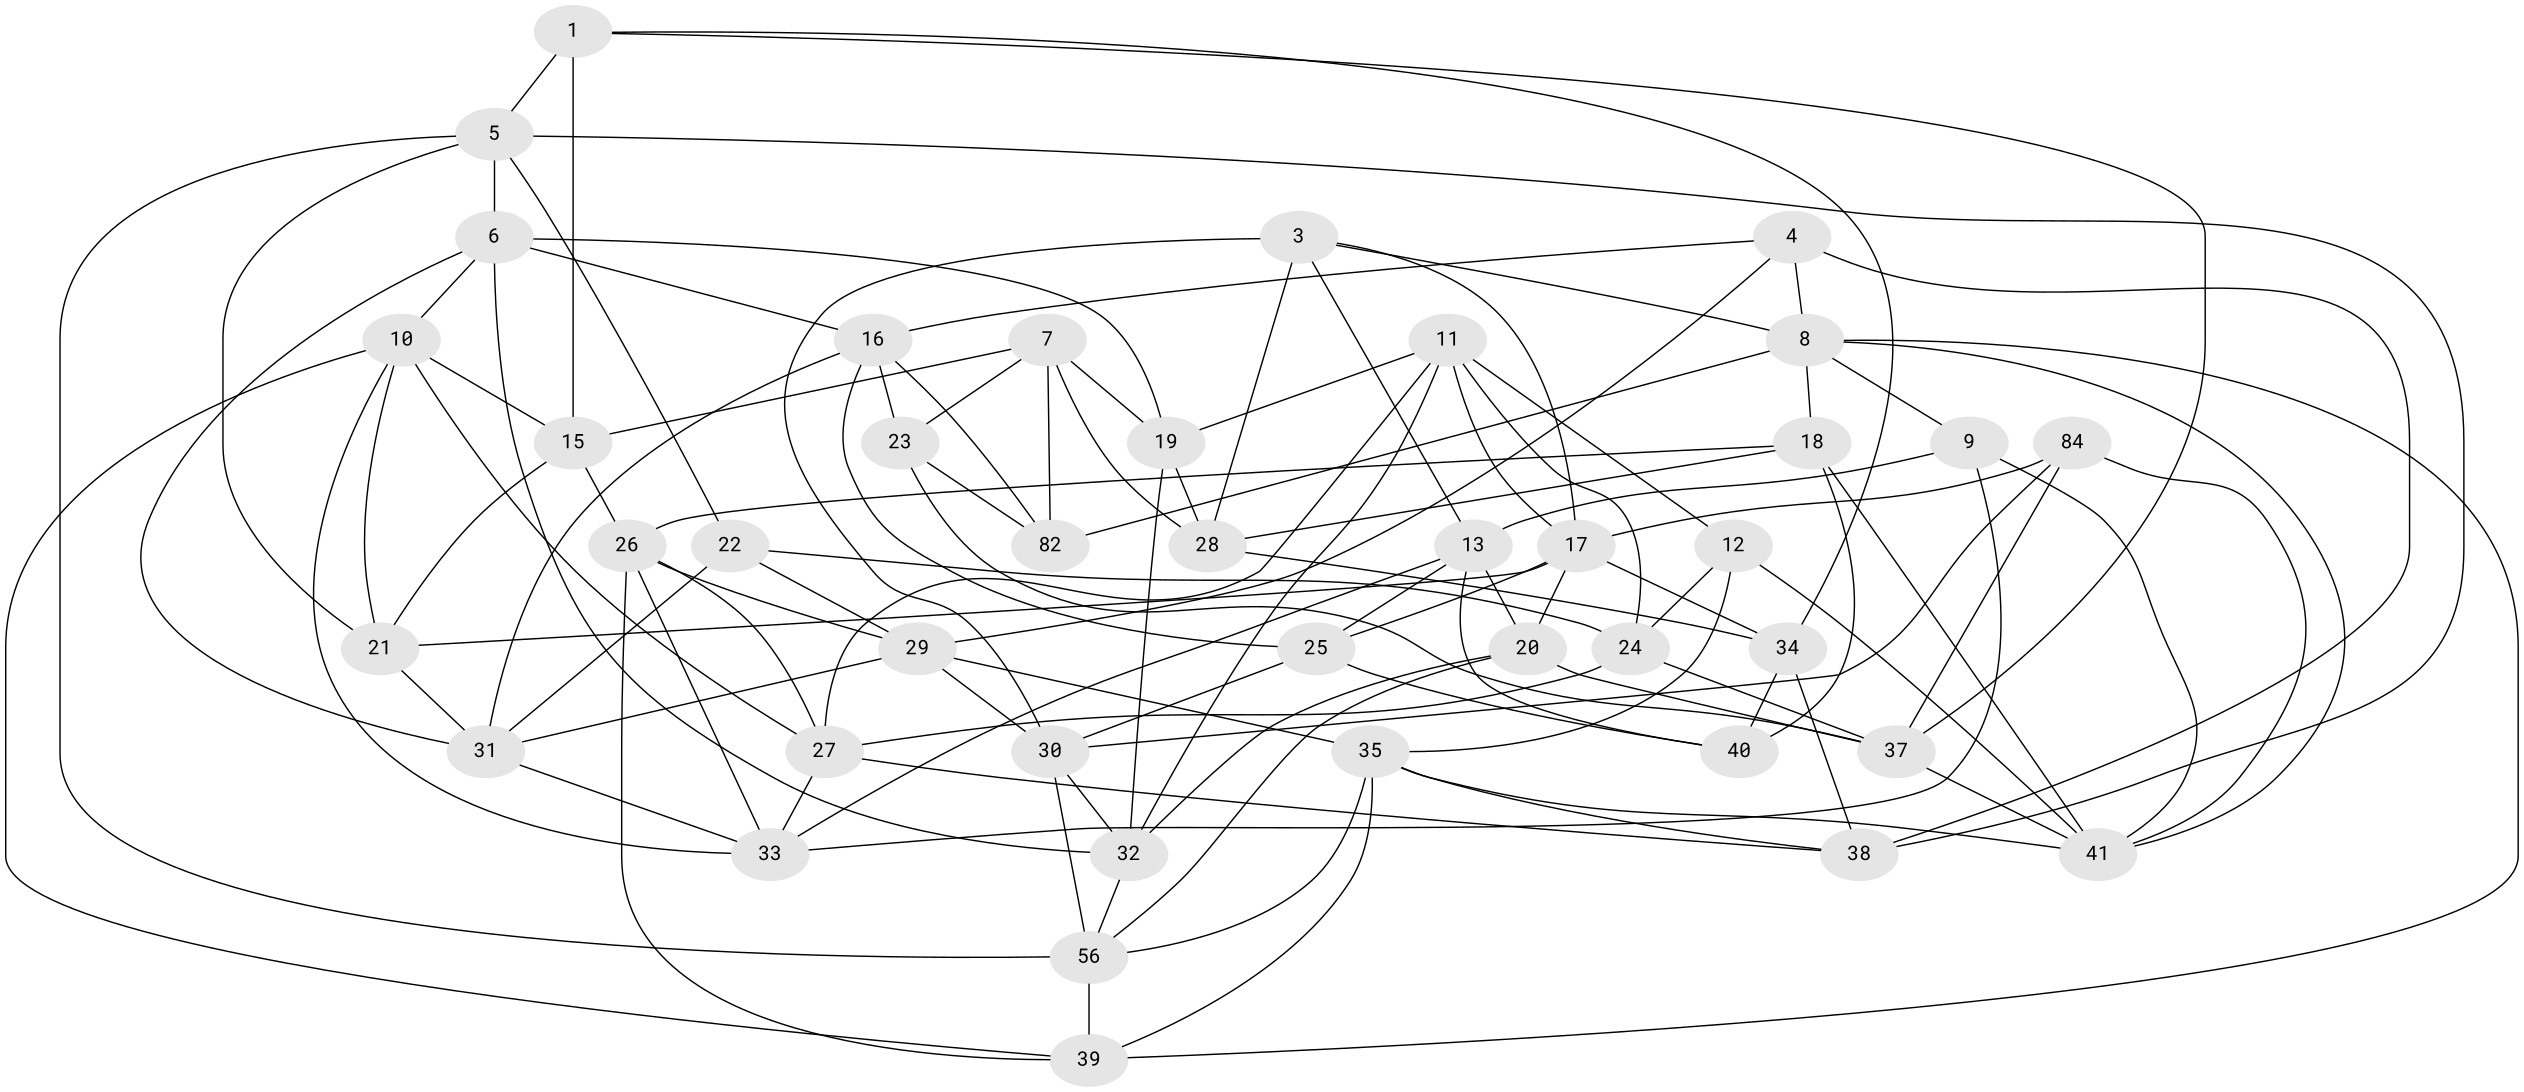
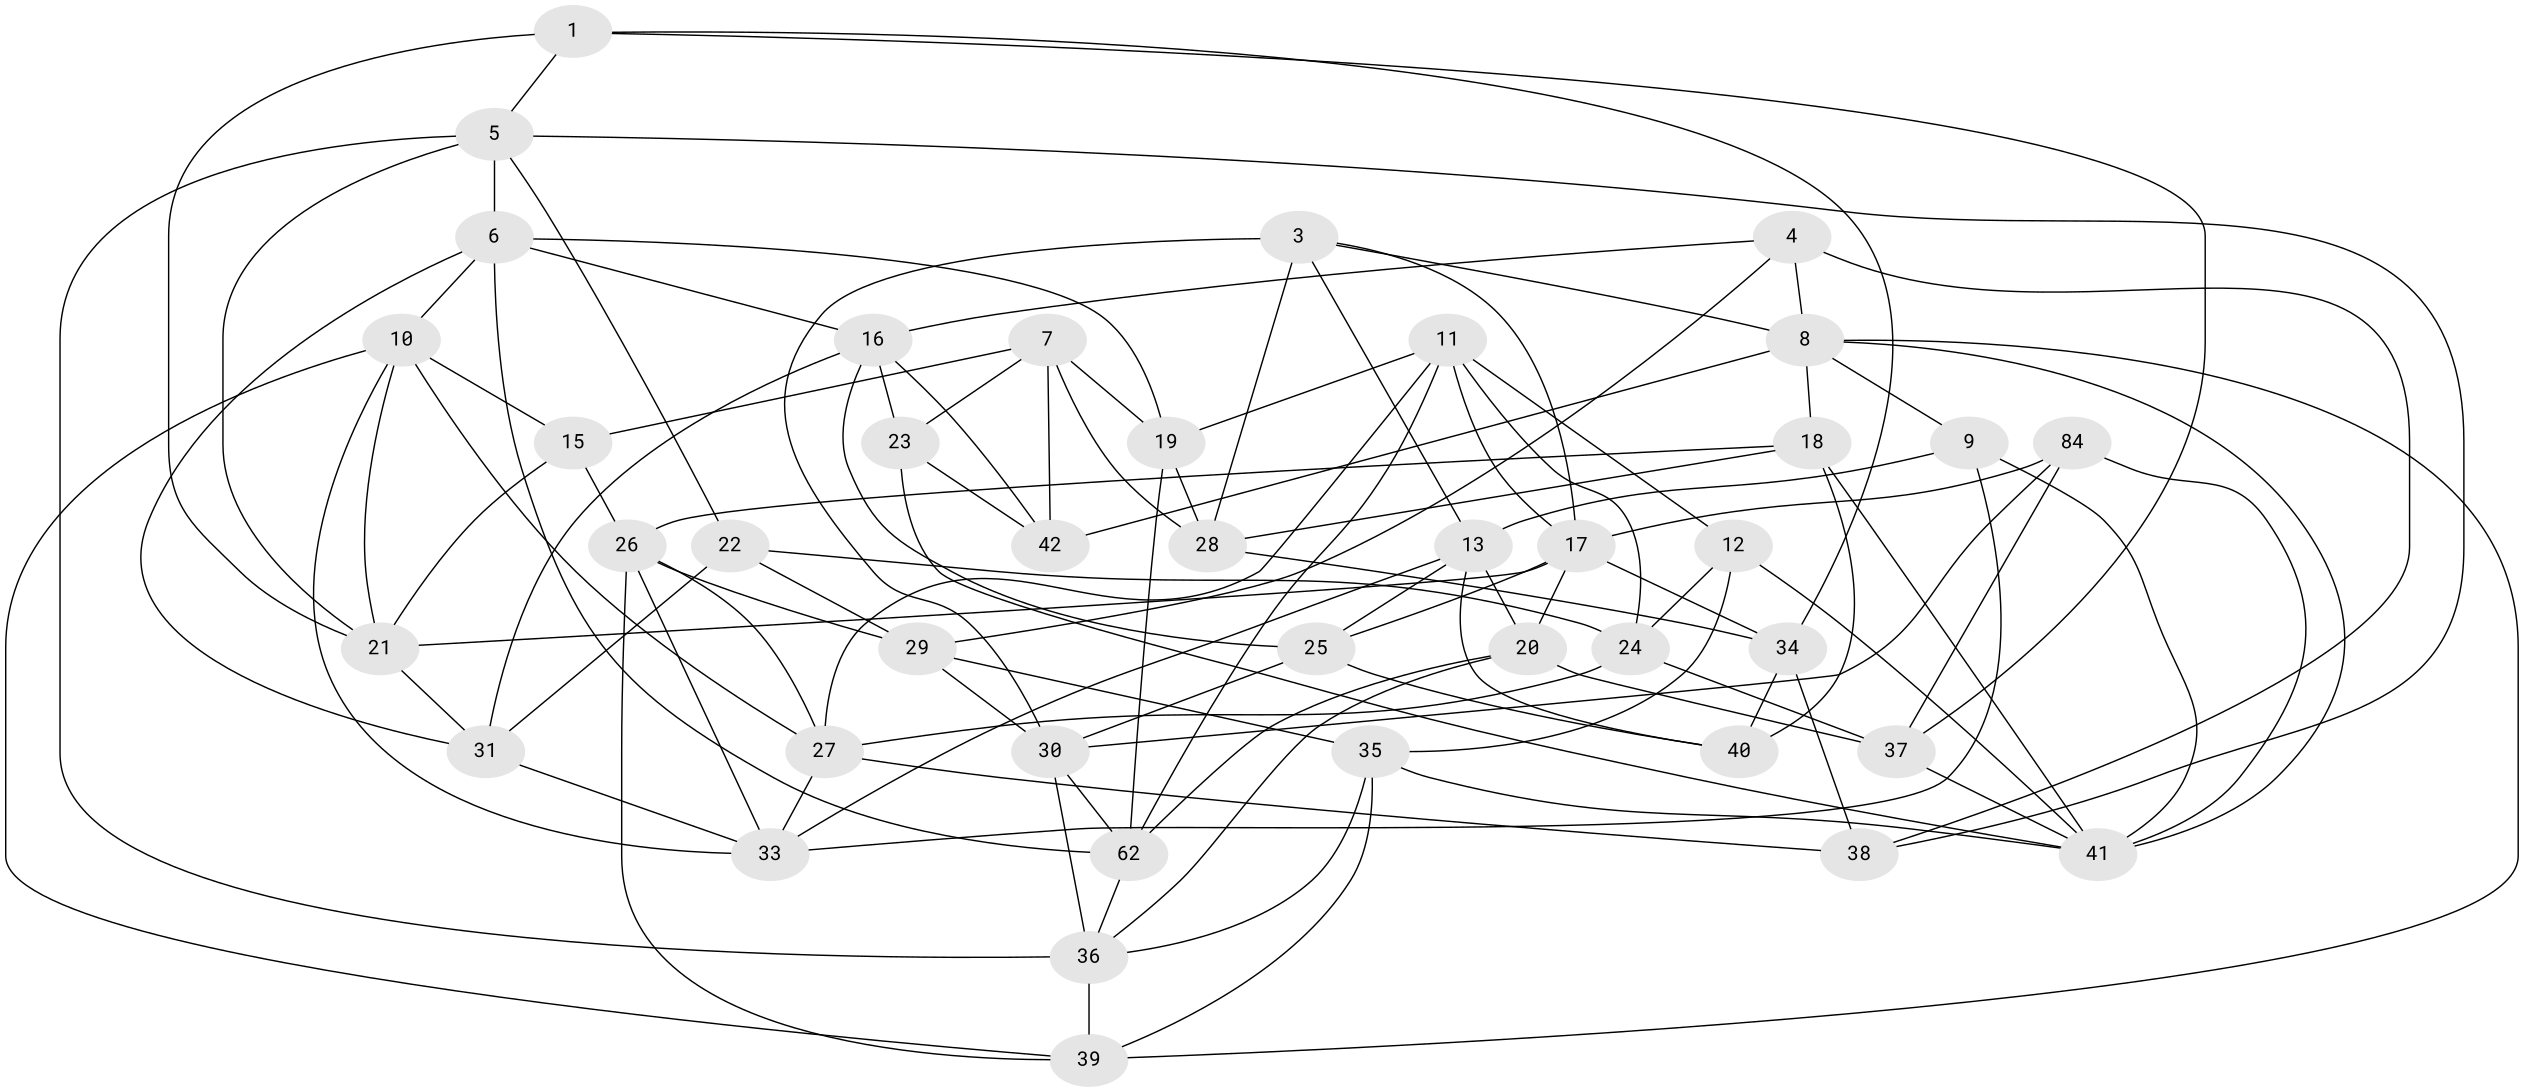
(573, 228) -> (169, 251)
(1050, 546) -> (1050, 546)
(1341, 617) -> (1470, 729)
(711, 698) -> none
(1683, 831) -> none
(1129, 855) -> (1129, 855)
(1089, 958) -> (1089, 958)
